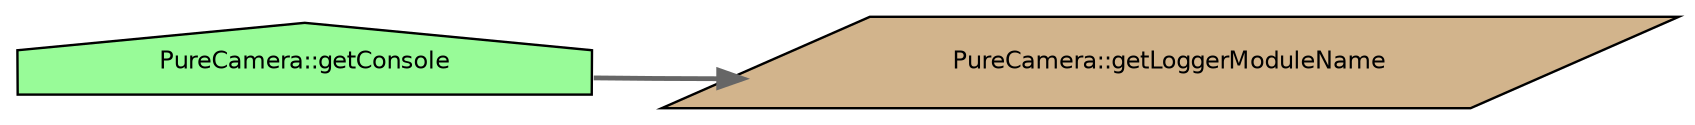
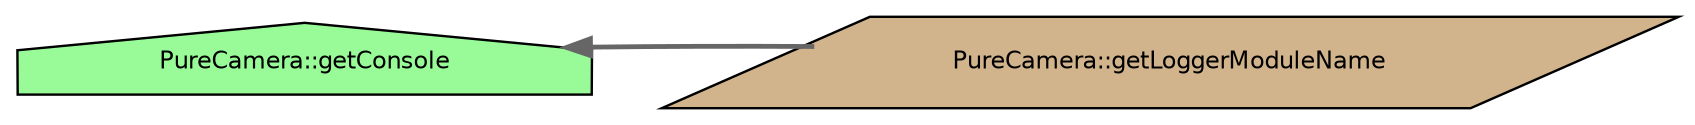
(656, 78) -> (703, 46)
